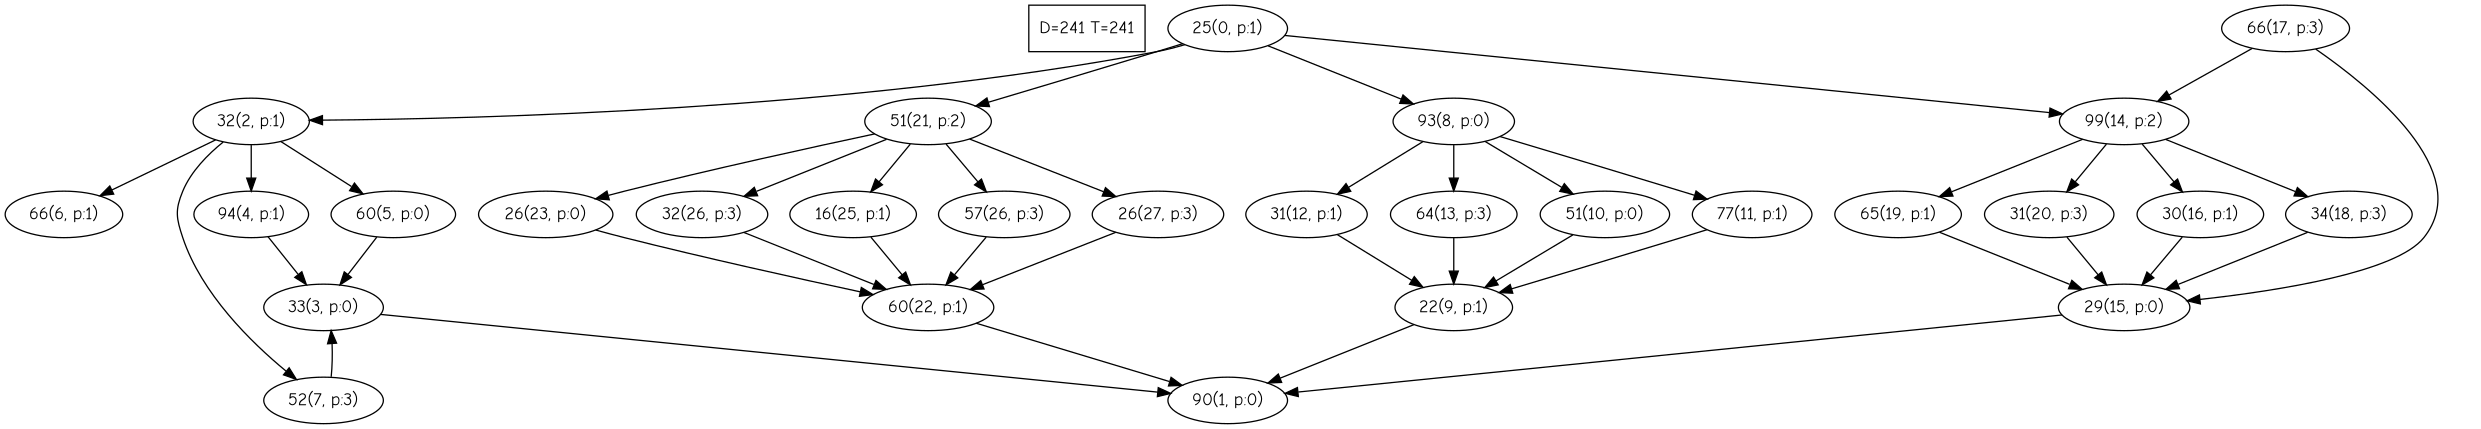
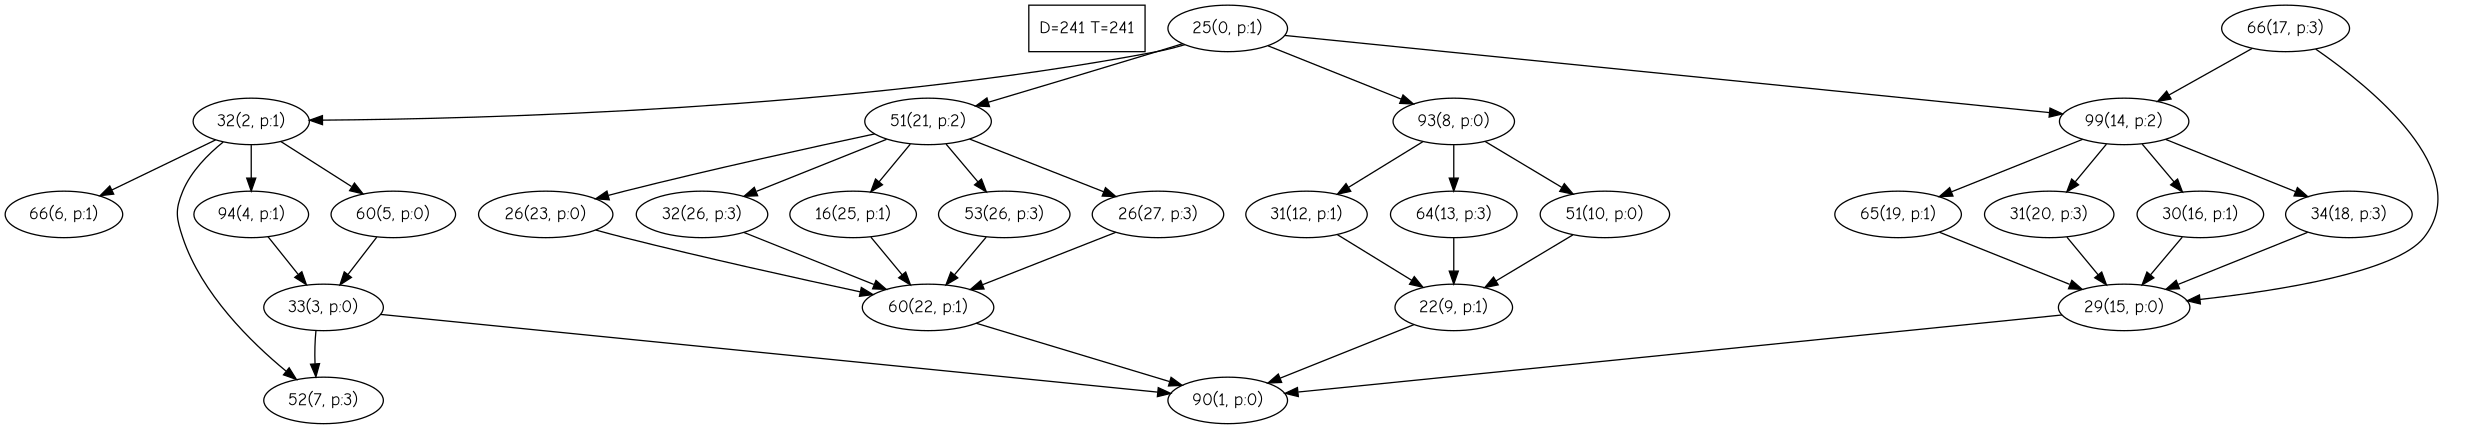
(1004, 214) -> (1004, 214)
(1752, 214) -> none
(332, 360) -> (315, 347)
